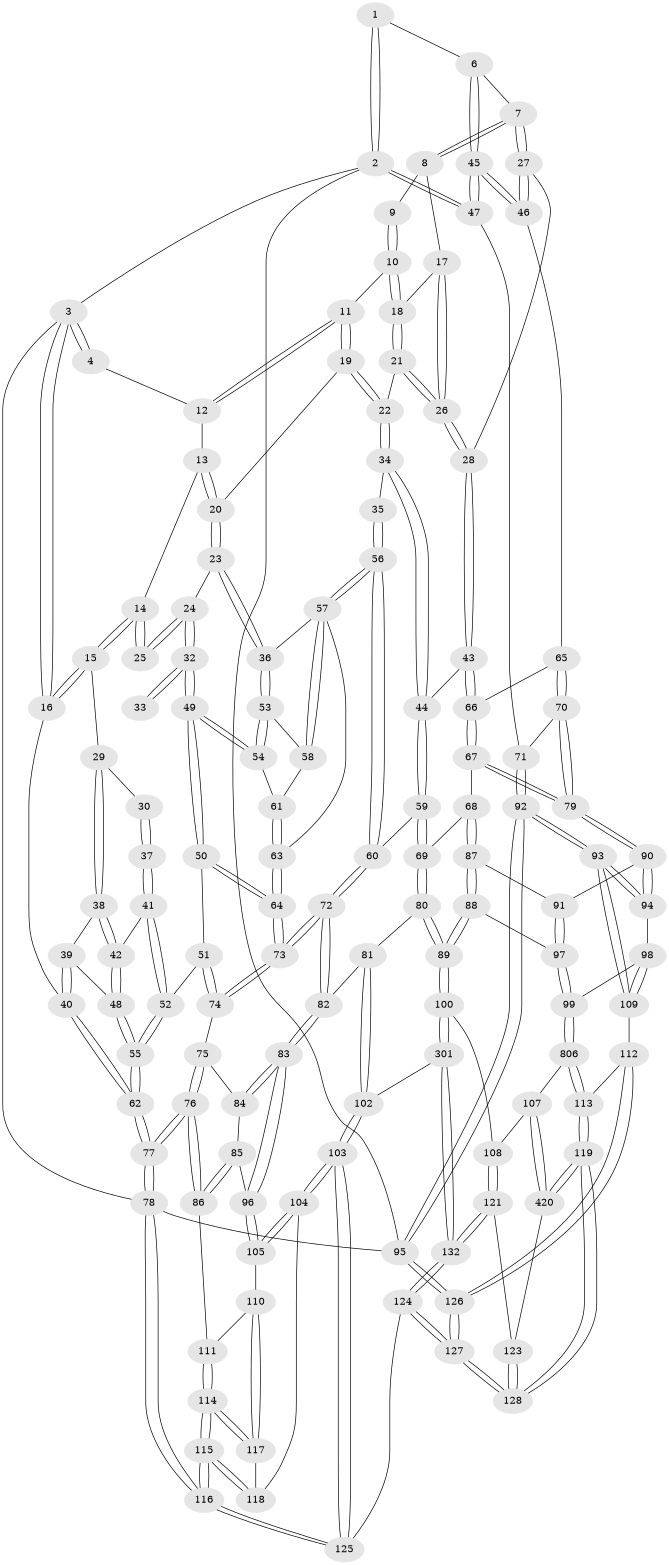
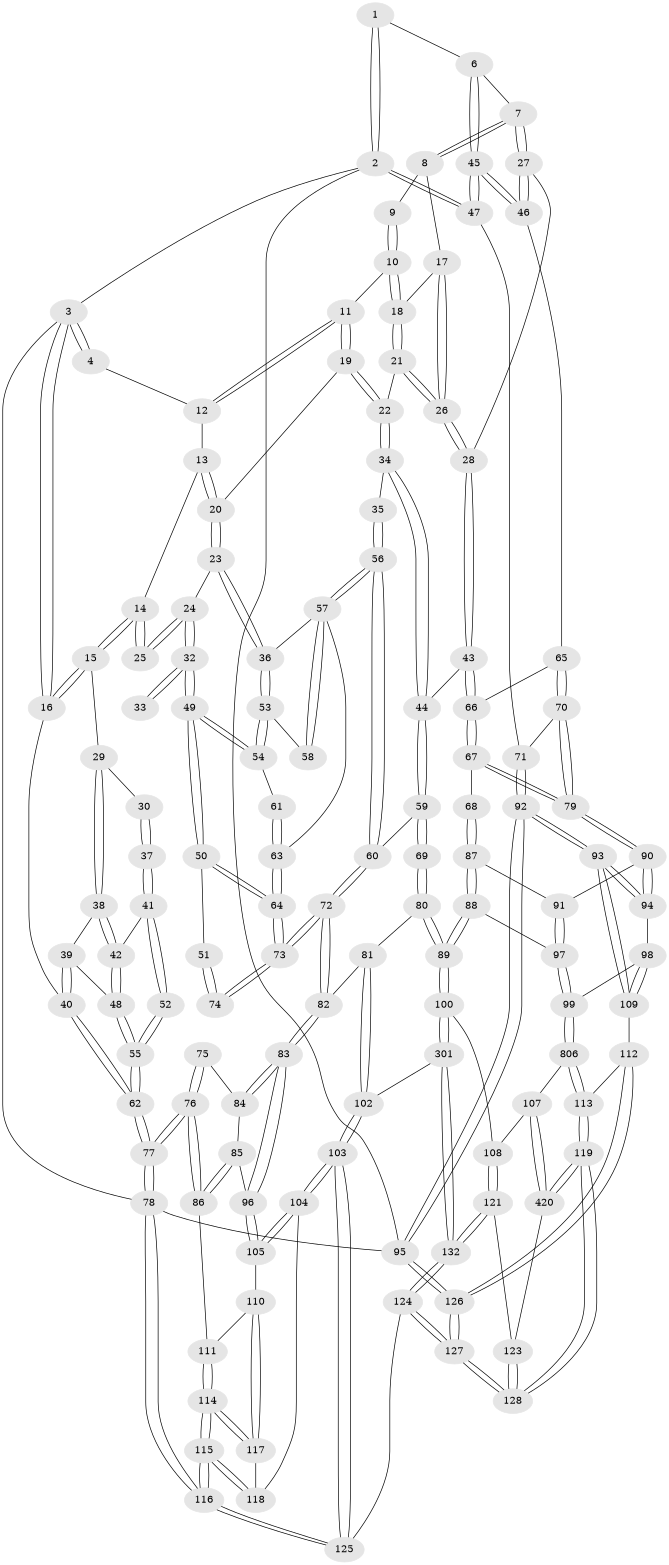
(293, 782) -> none
(447, 832) -> none
(185, 980) -> none
(209, 1030) -> none
